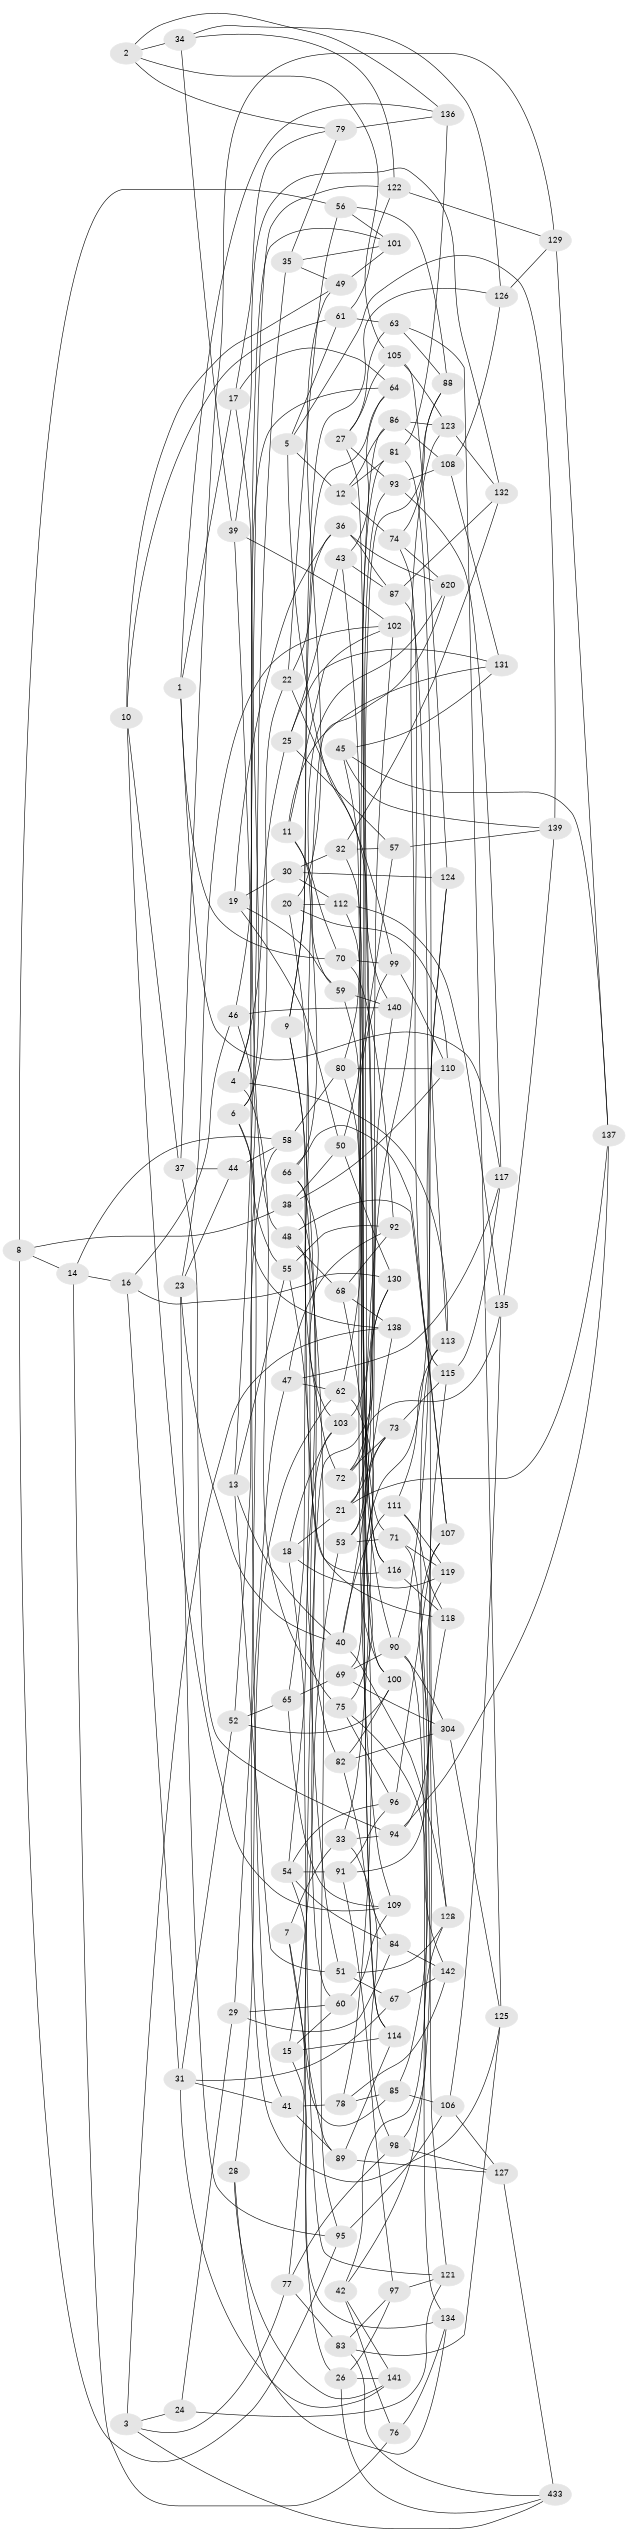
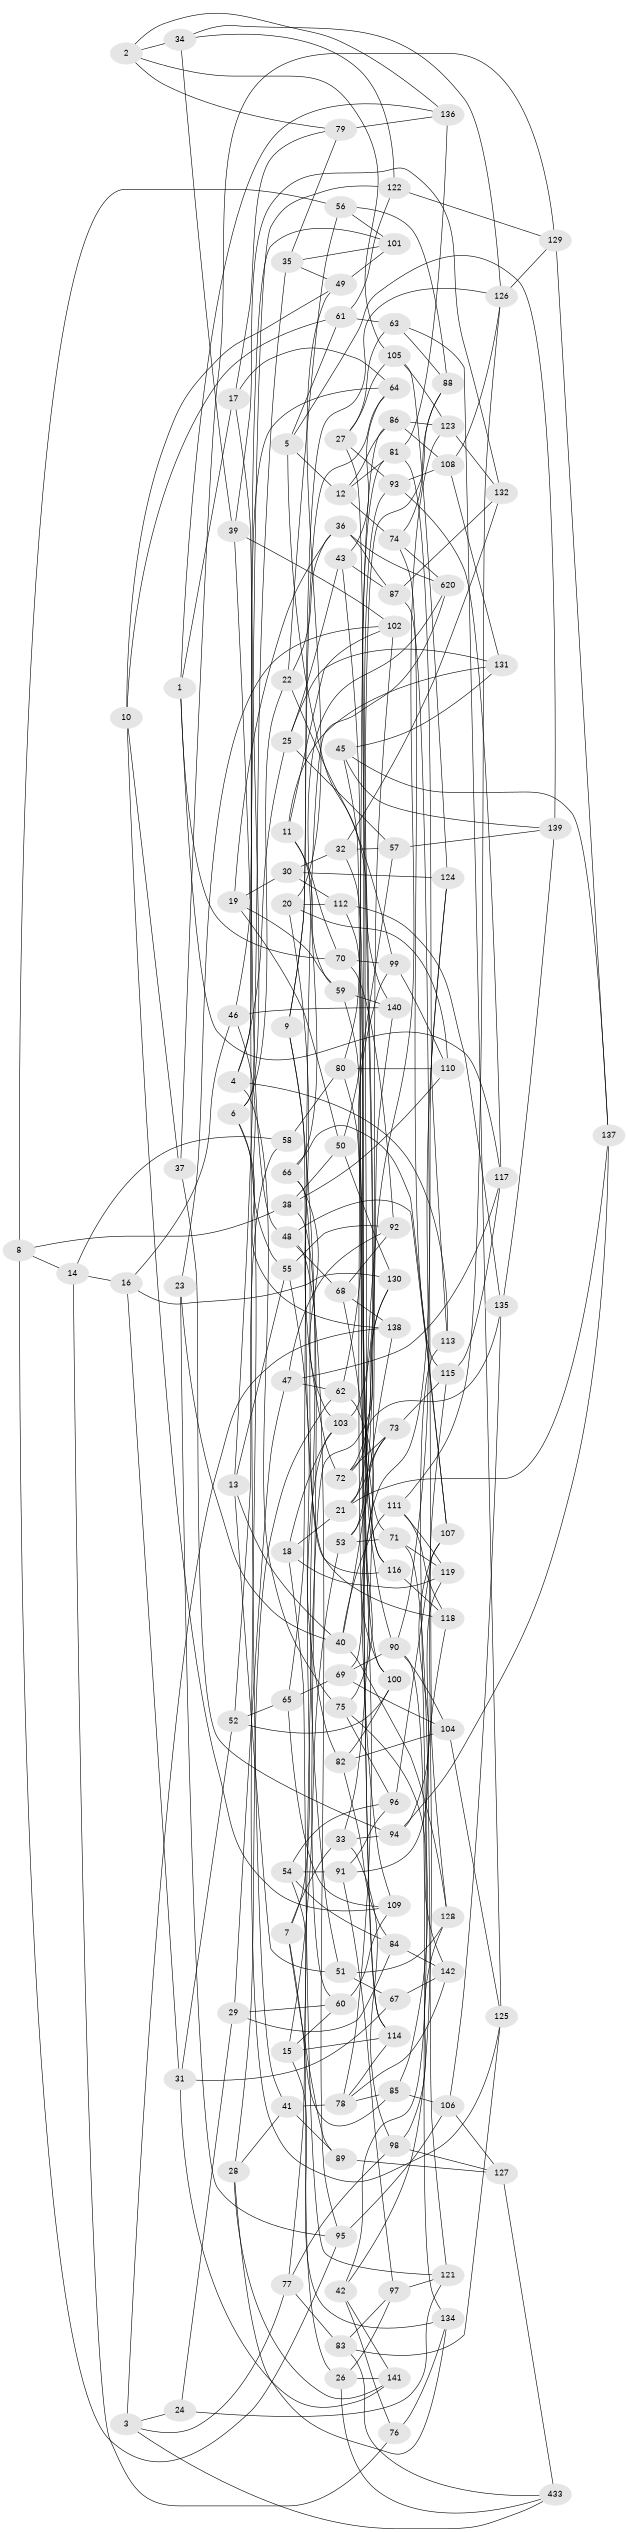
(234, 1169) -> none
(415, 1441) -> (482, 911)
(306, 1646) -> (308, 1677)
(448, 1730) -> (448, 1730)
(234, 2093) -> (260, 2139)
(365, 2103) -> (366, 2073)
